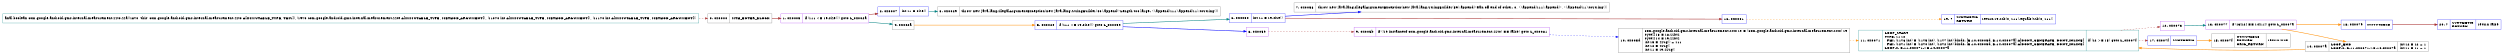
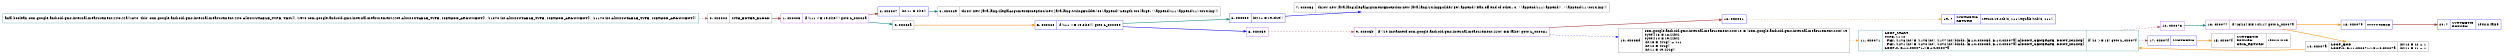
(1502, 19) -> (1634, 24)
(2248, 37) -> (2248, 37)
